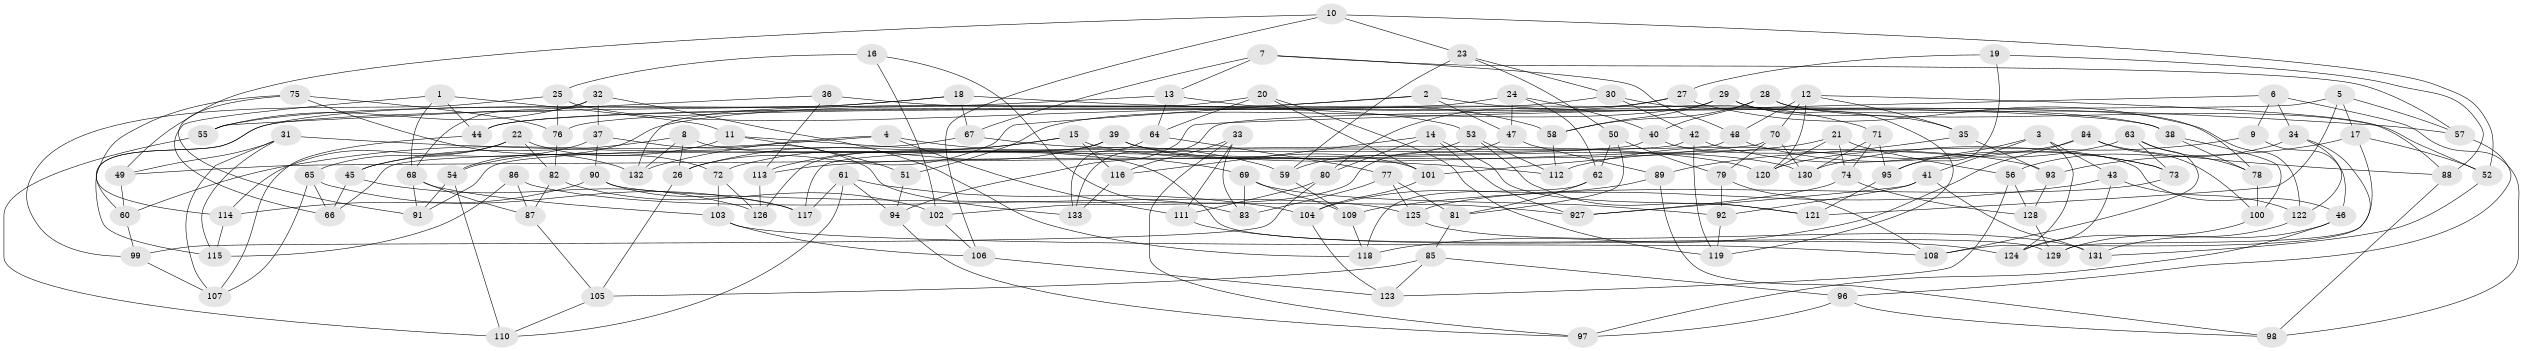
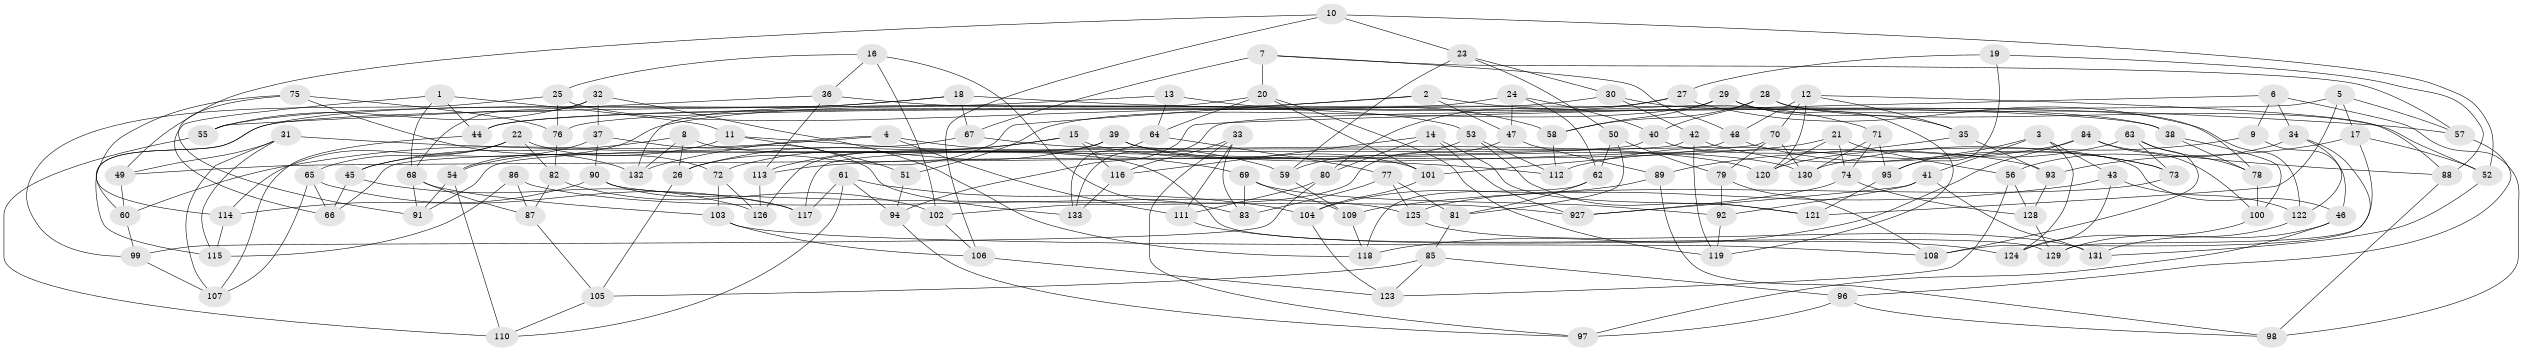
none -> (850, 75)
(1216, 75) -> (1262, 75)
